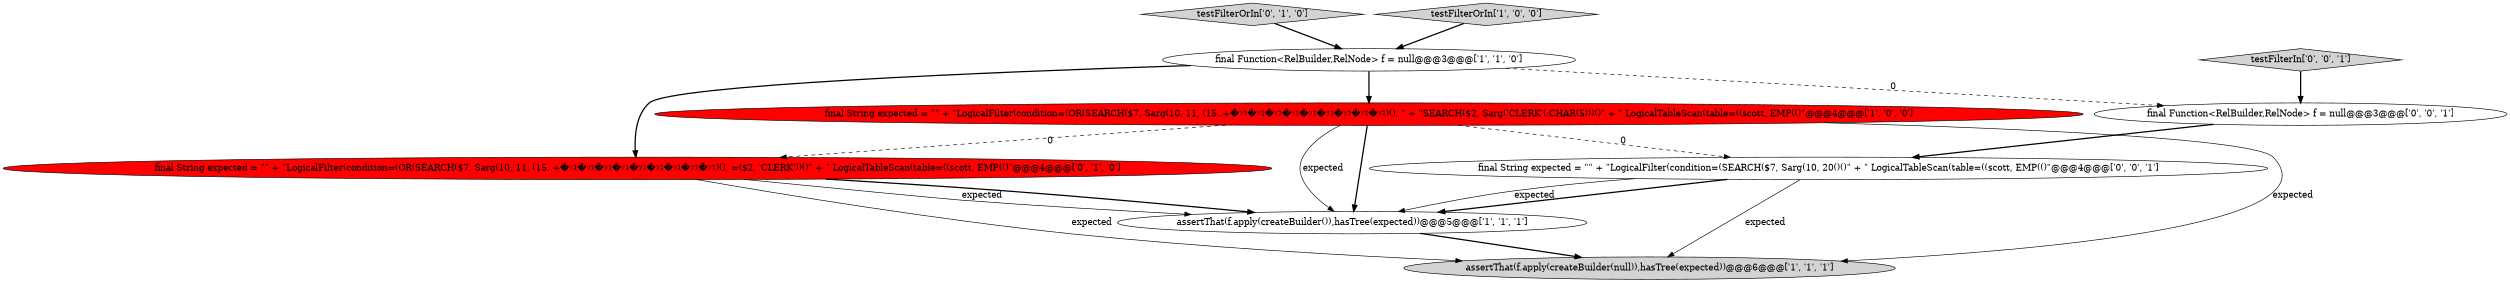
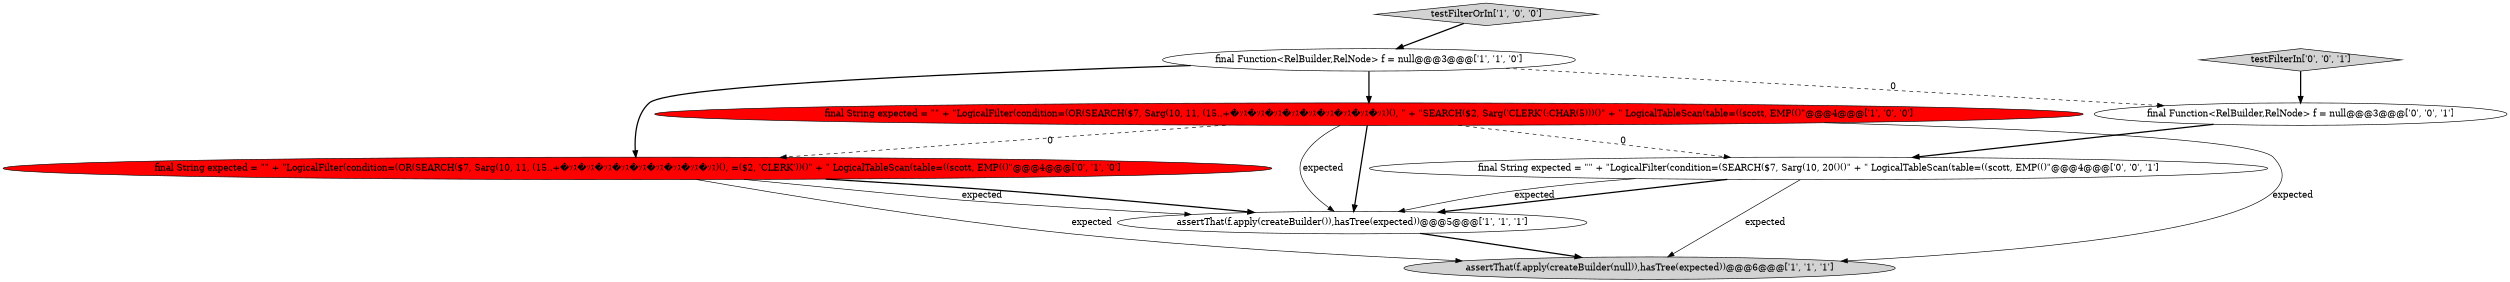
(1252, 14) -> none
